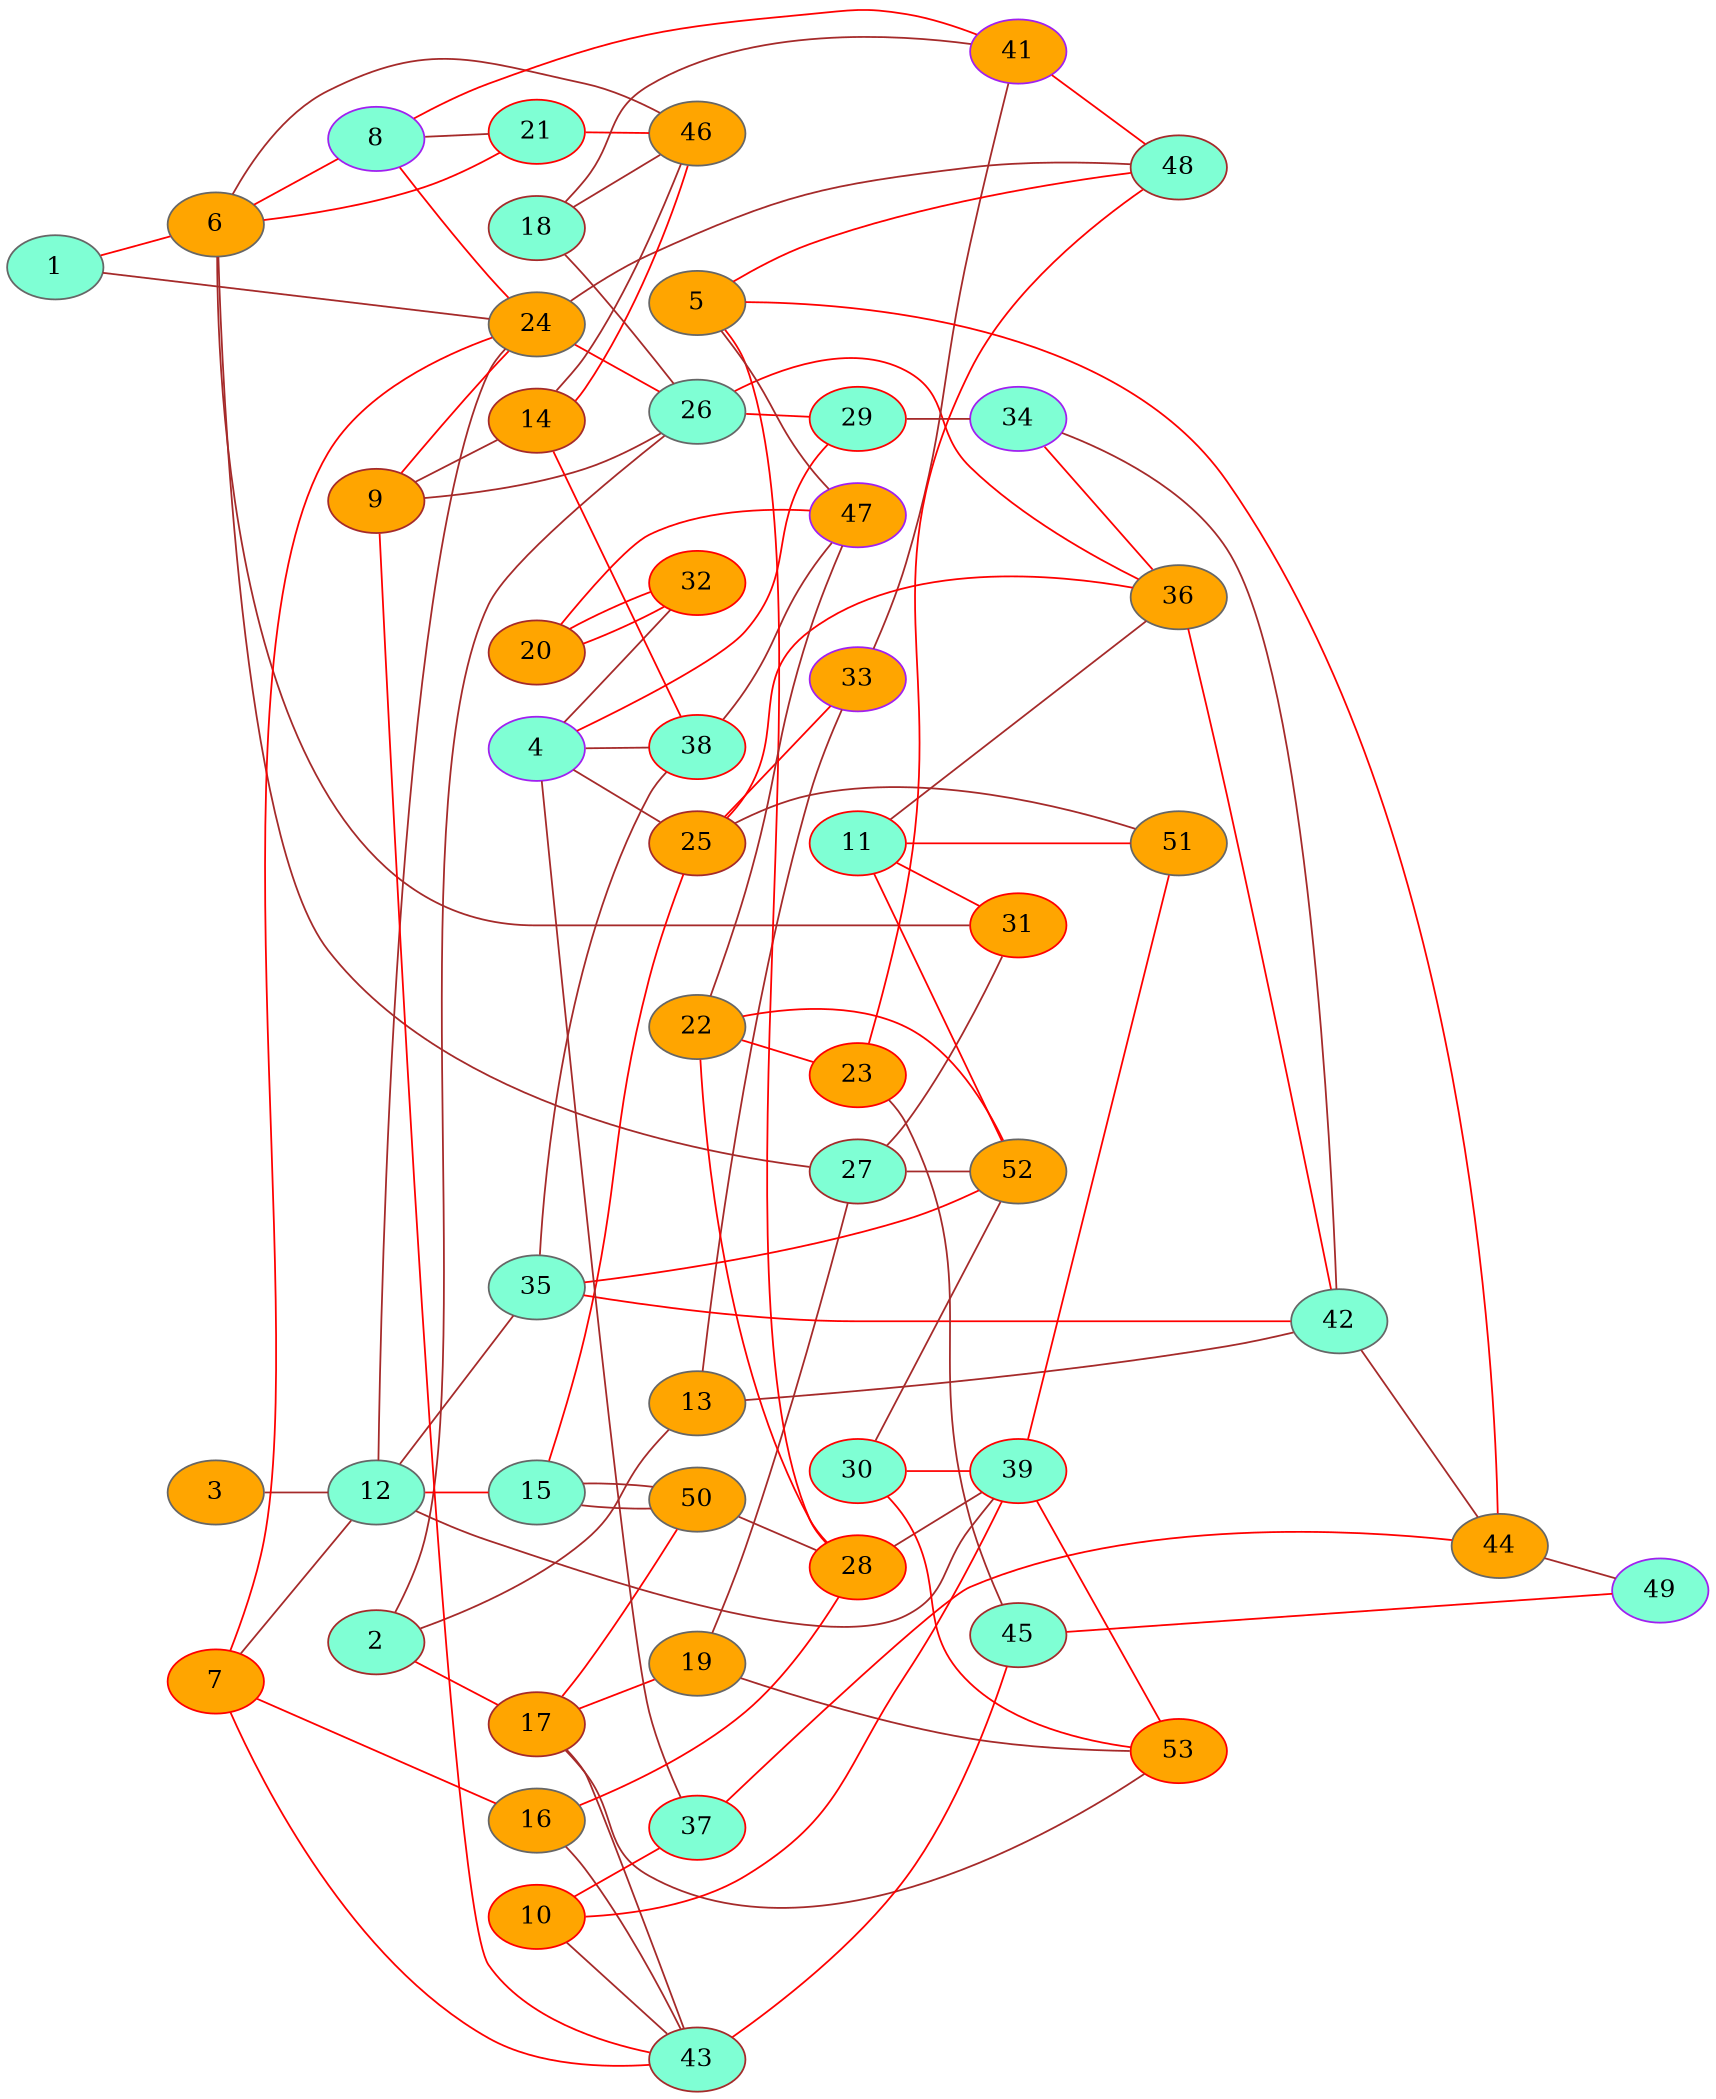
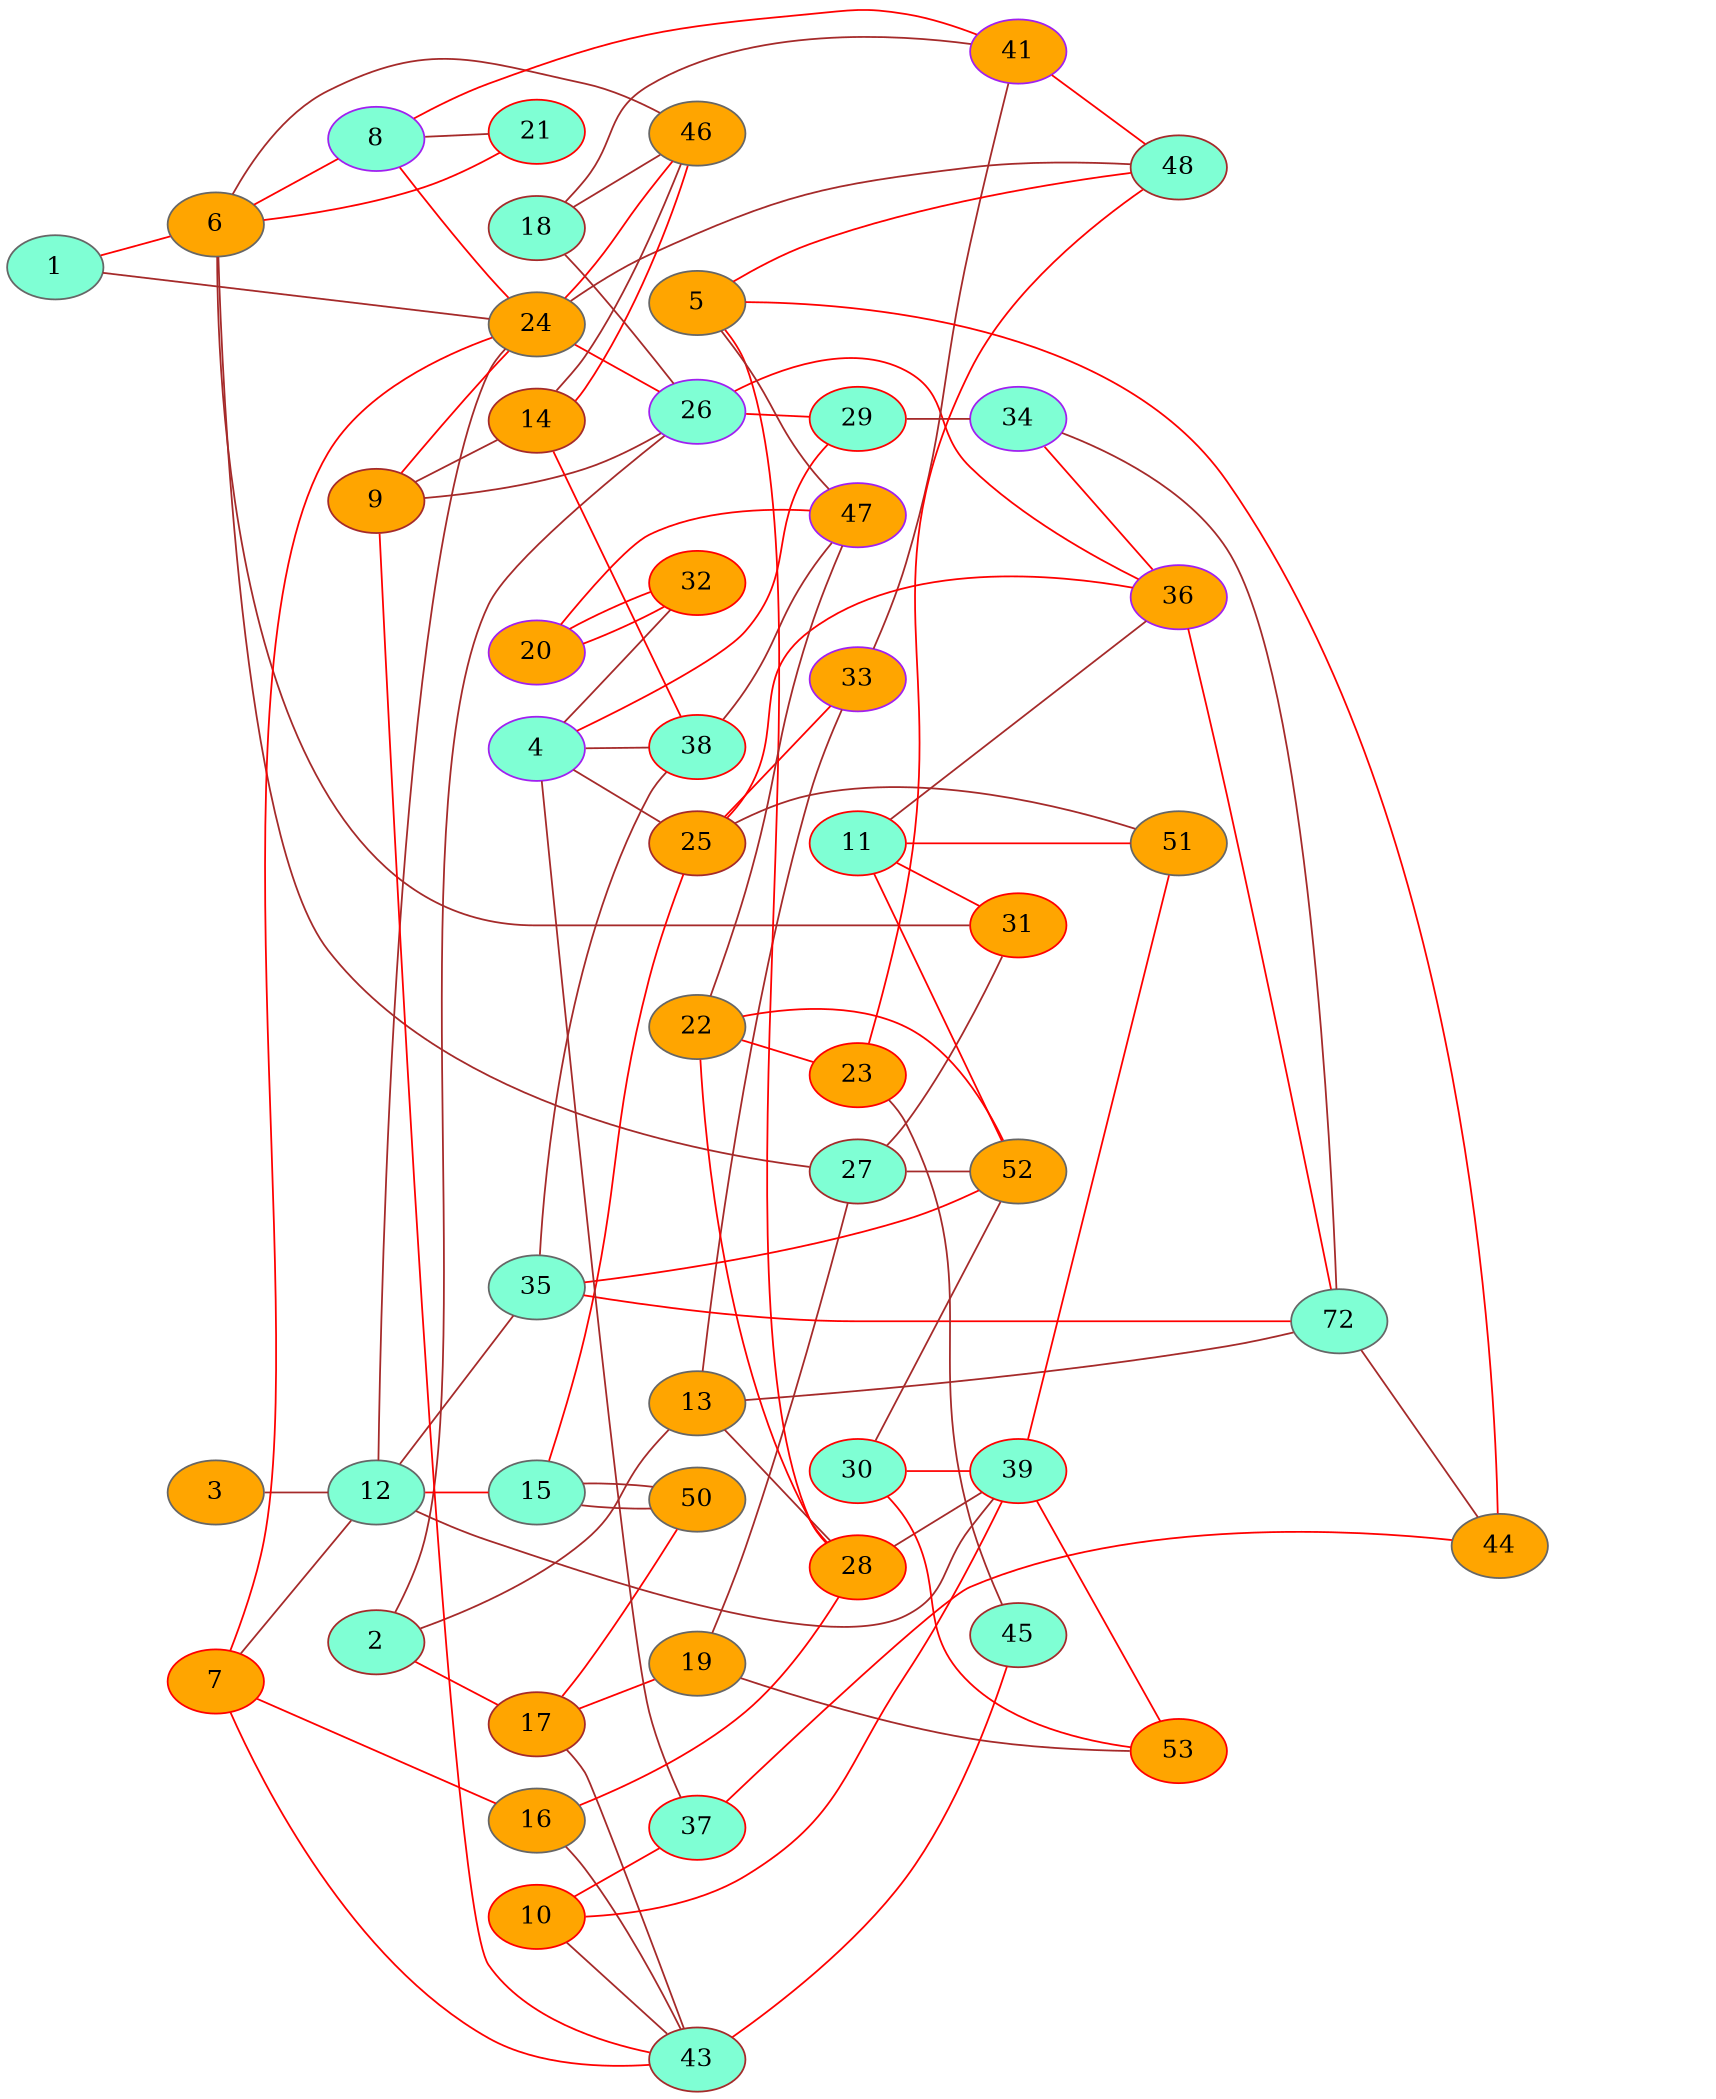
(624, 133) -> (620, 231)
(697, 412) -> (697, 412)
(1179, 597) -> (1179, 597)
(537, 653) -> (537, 653)
(1339, 1321) -> (1339, 1321)
(778, 1533) -> (778, 1485)
(1660, 1591) -> none
(832, 1903) -> none
